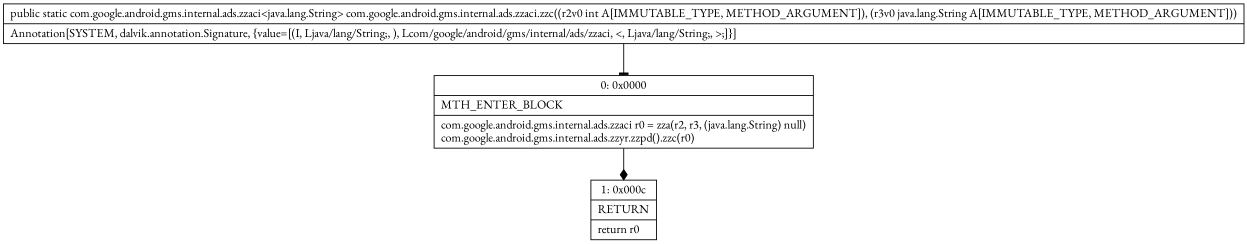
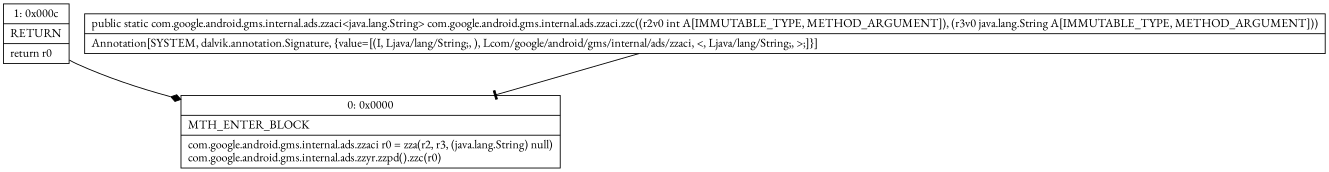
(624, 159) -> (119, 81)
